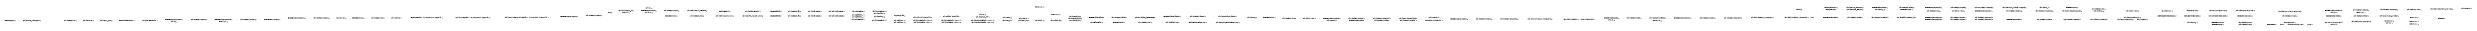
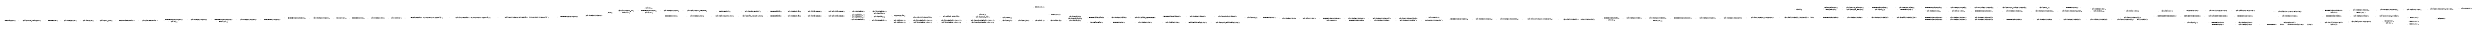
(1024, 18) -> none
none -> (53, 21)
